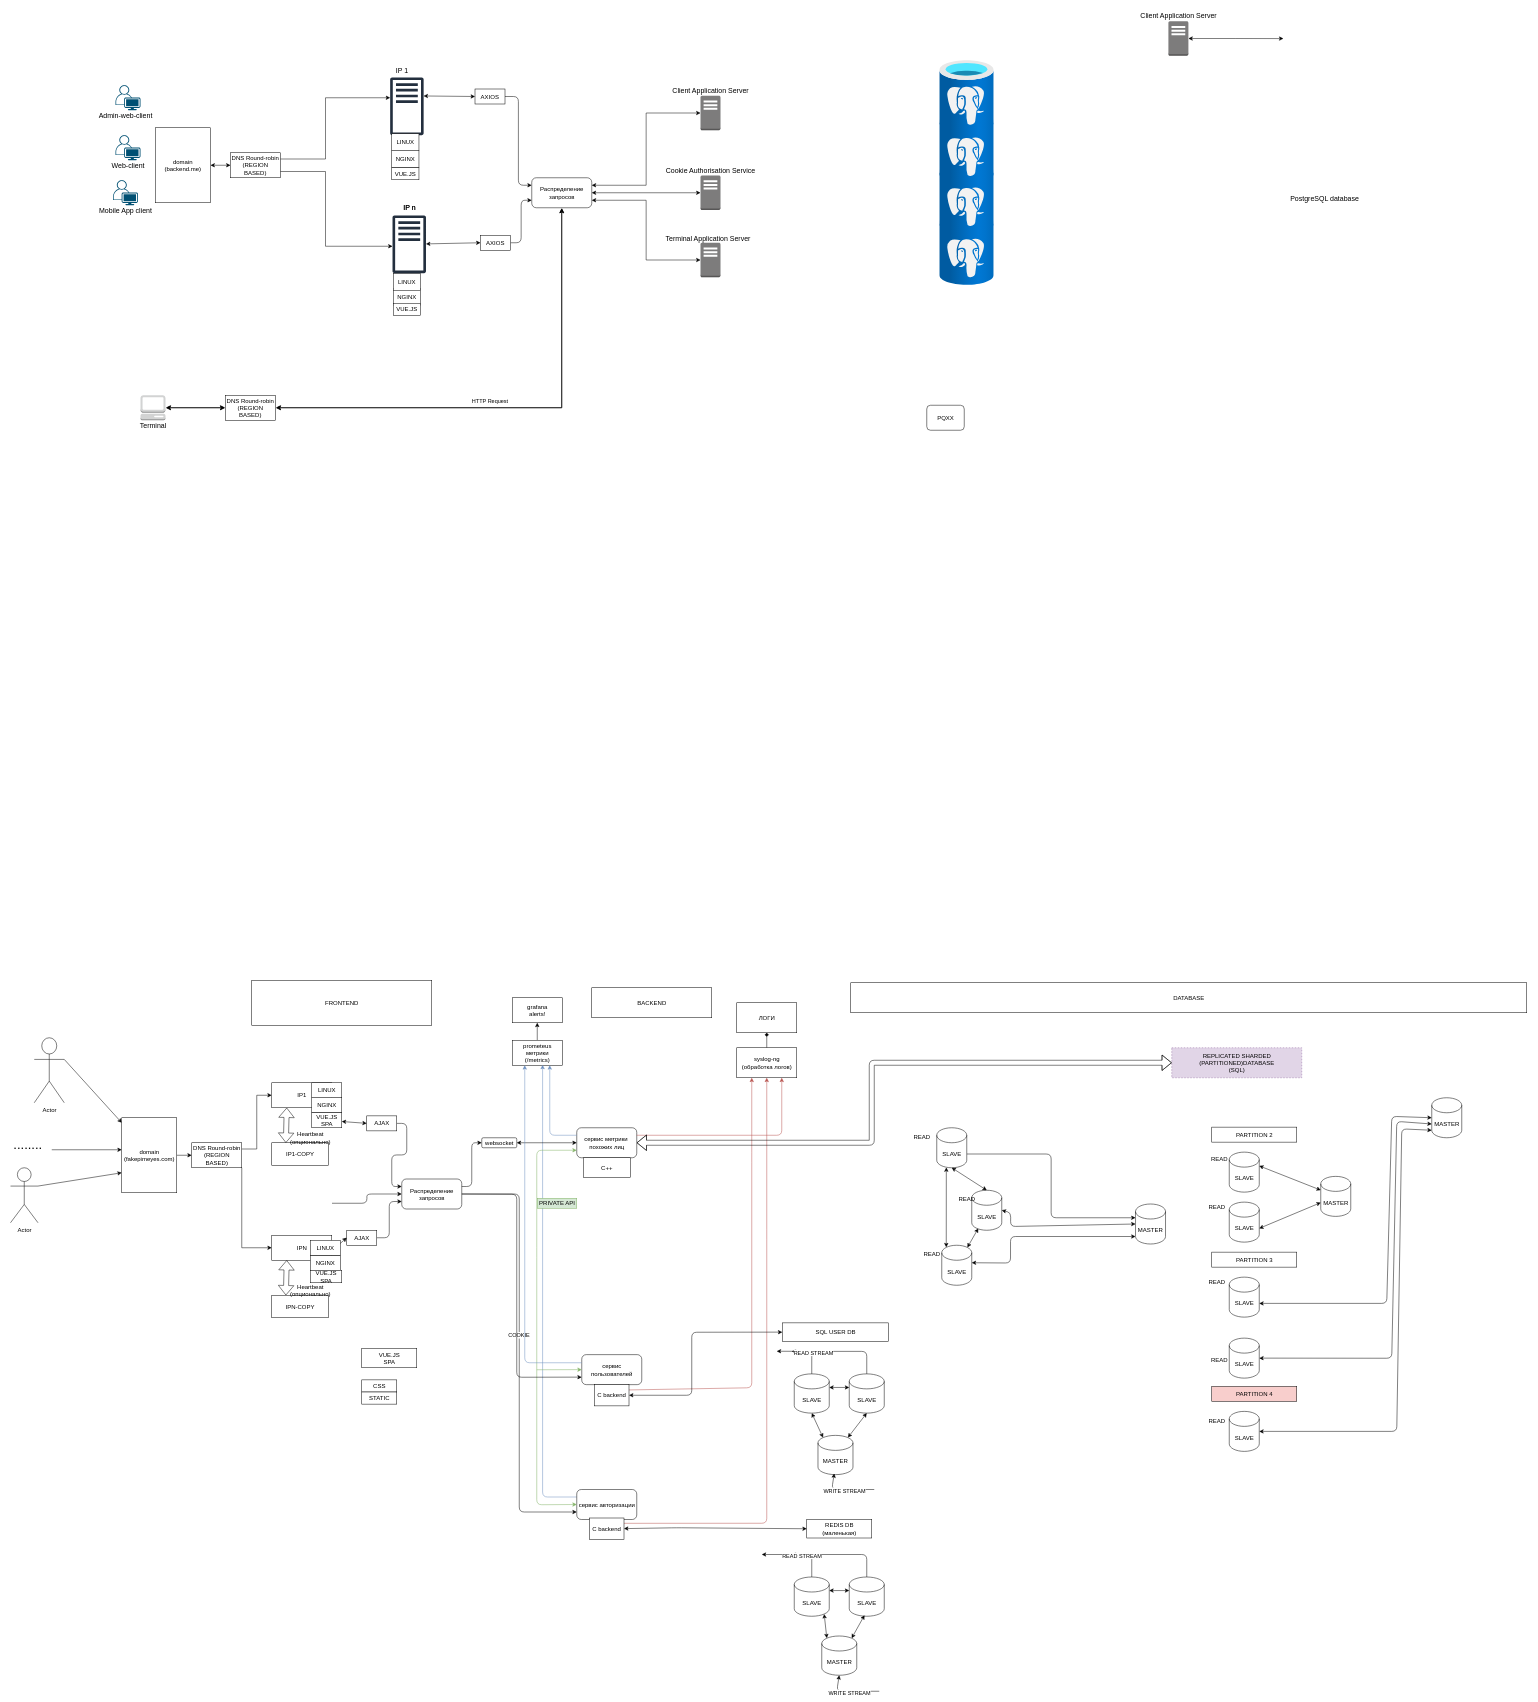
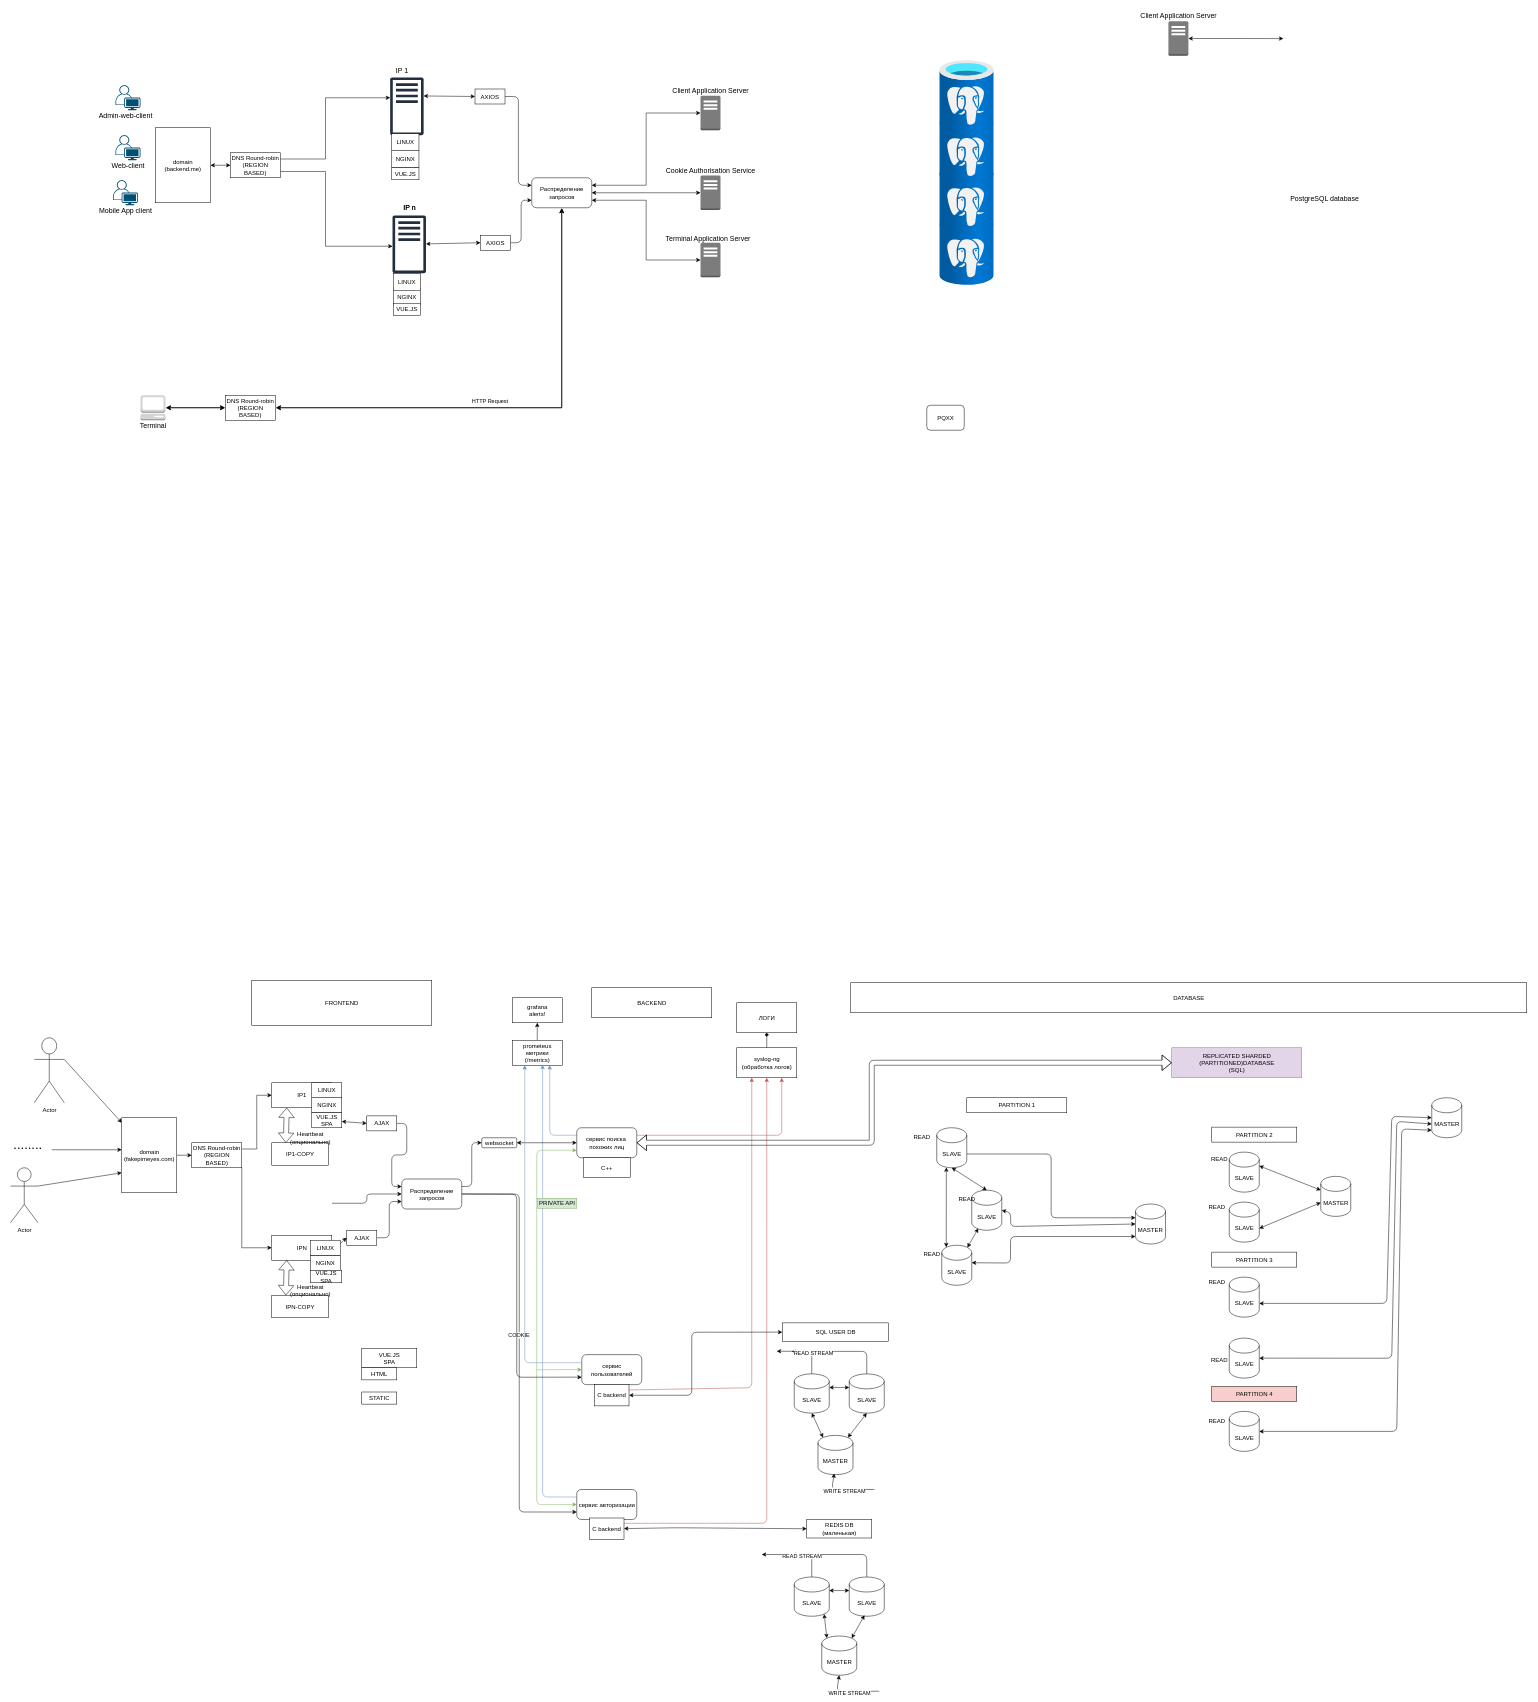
(1237, 1063) -> (1237, 1063)
none -> (1017, 1105)
(607, 1143) -> (607, 1143)
none -> (379, 1374)
(379, 1386) -> none
